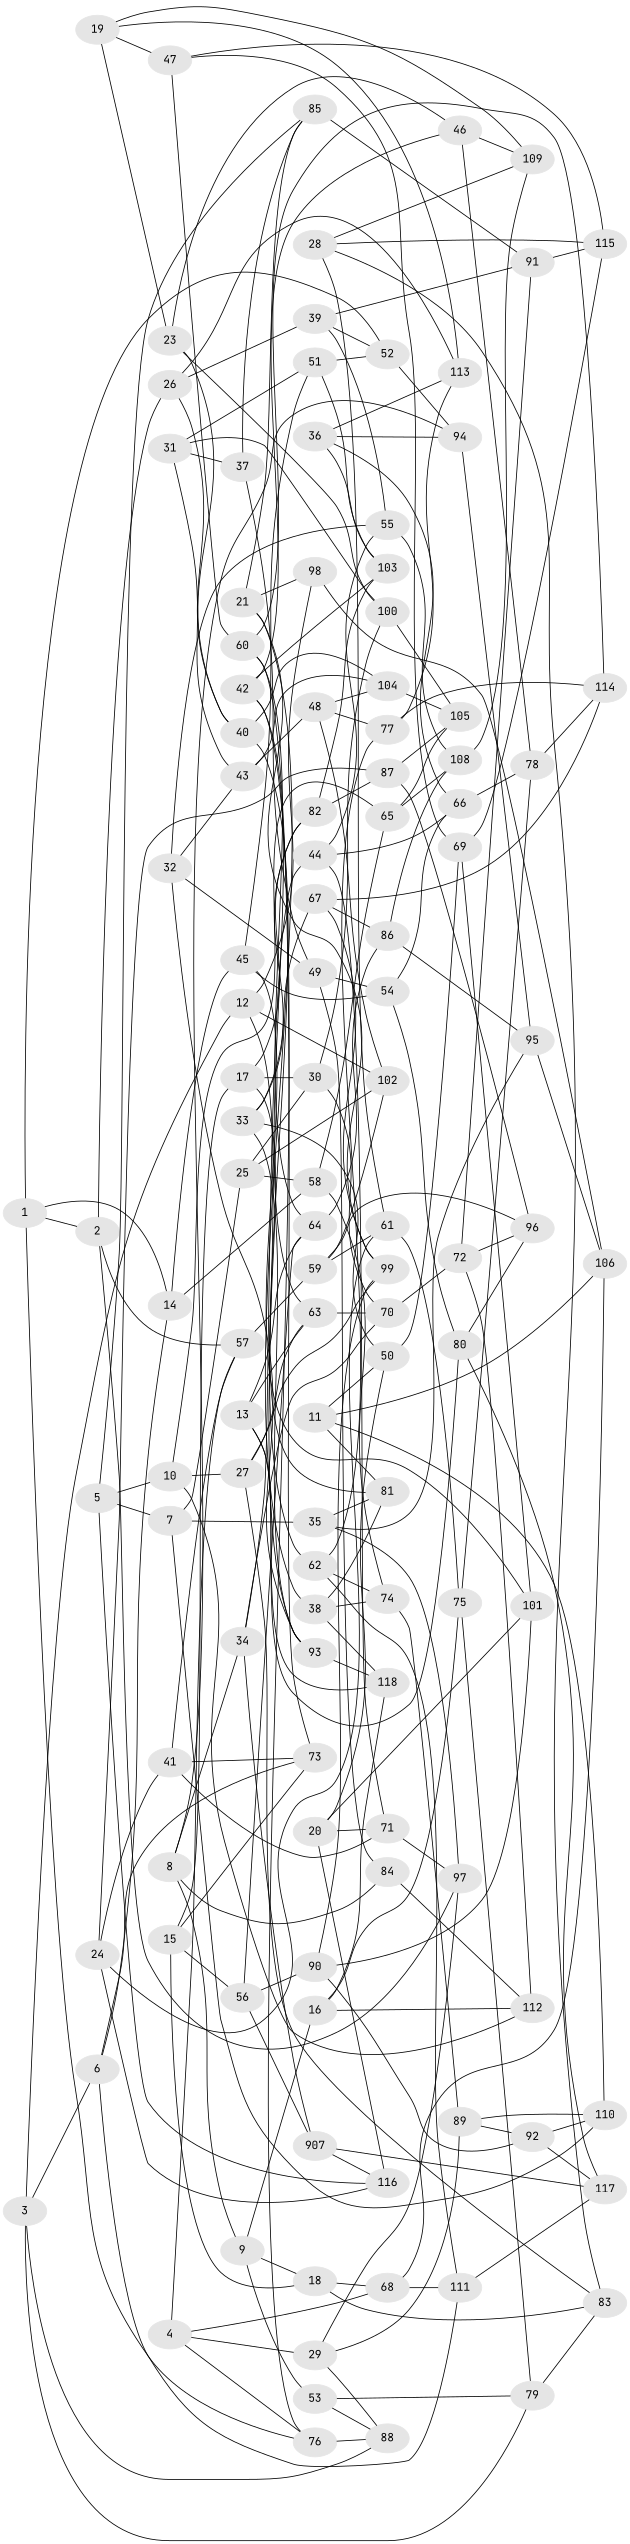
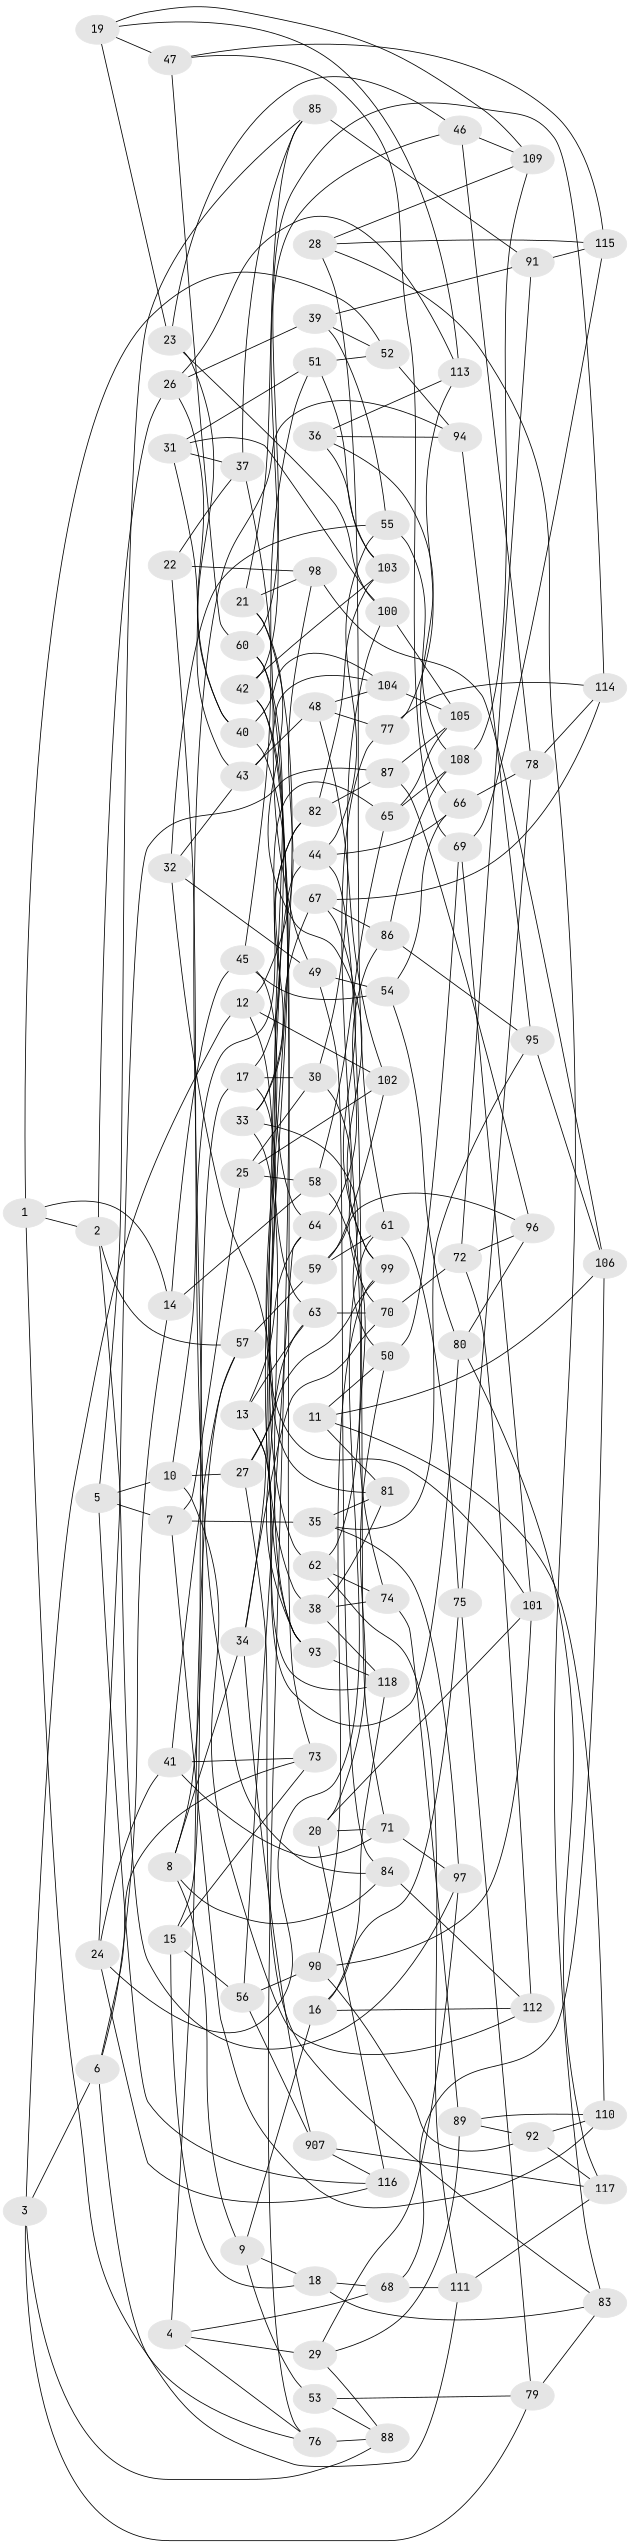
none -> (170, 565)
